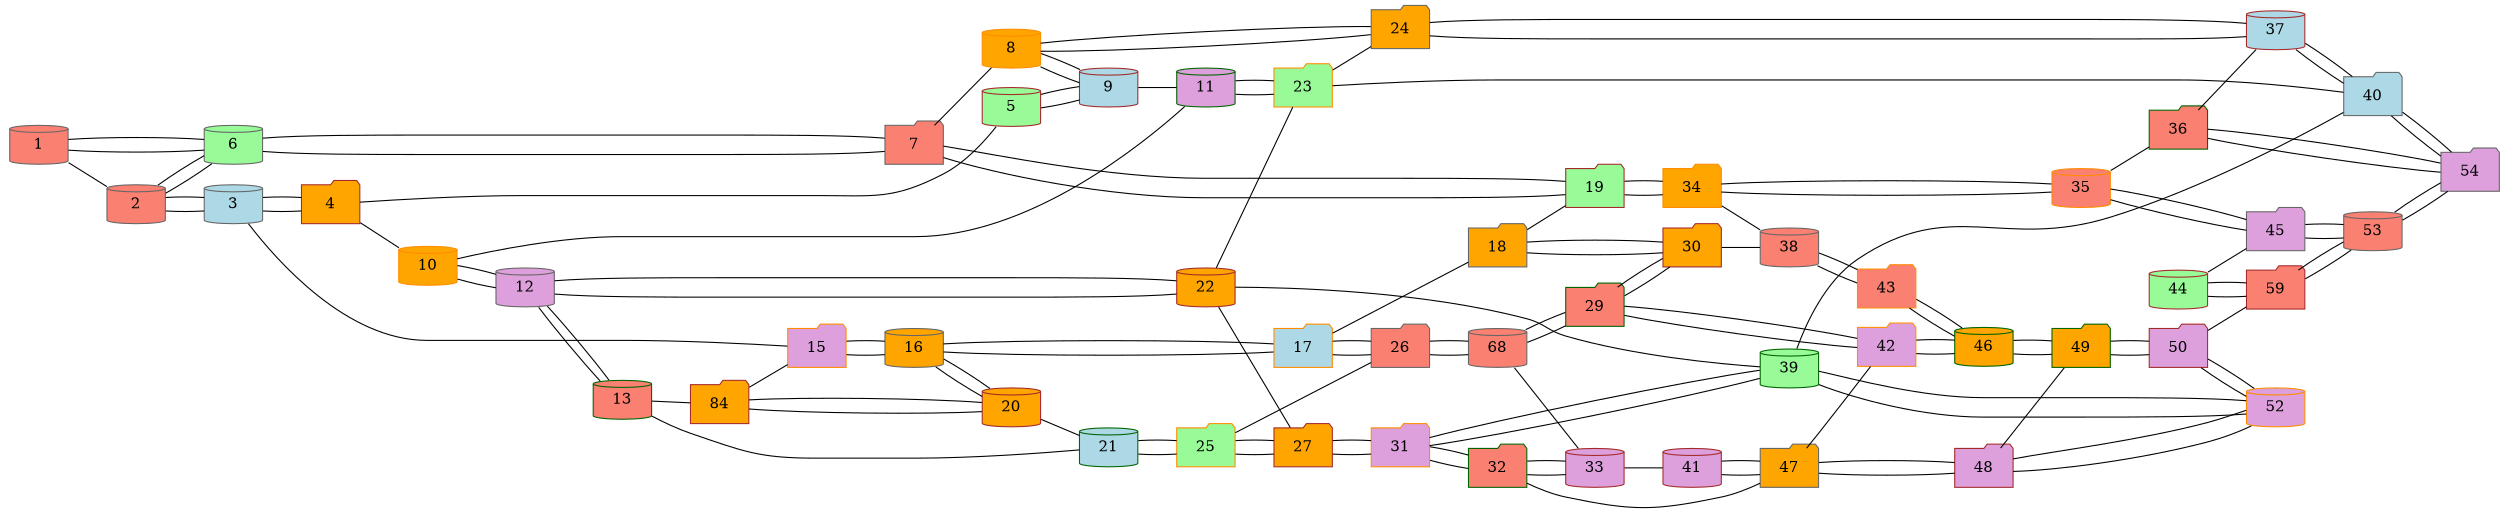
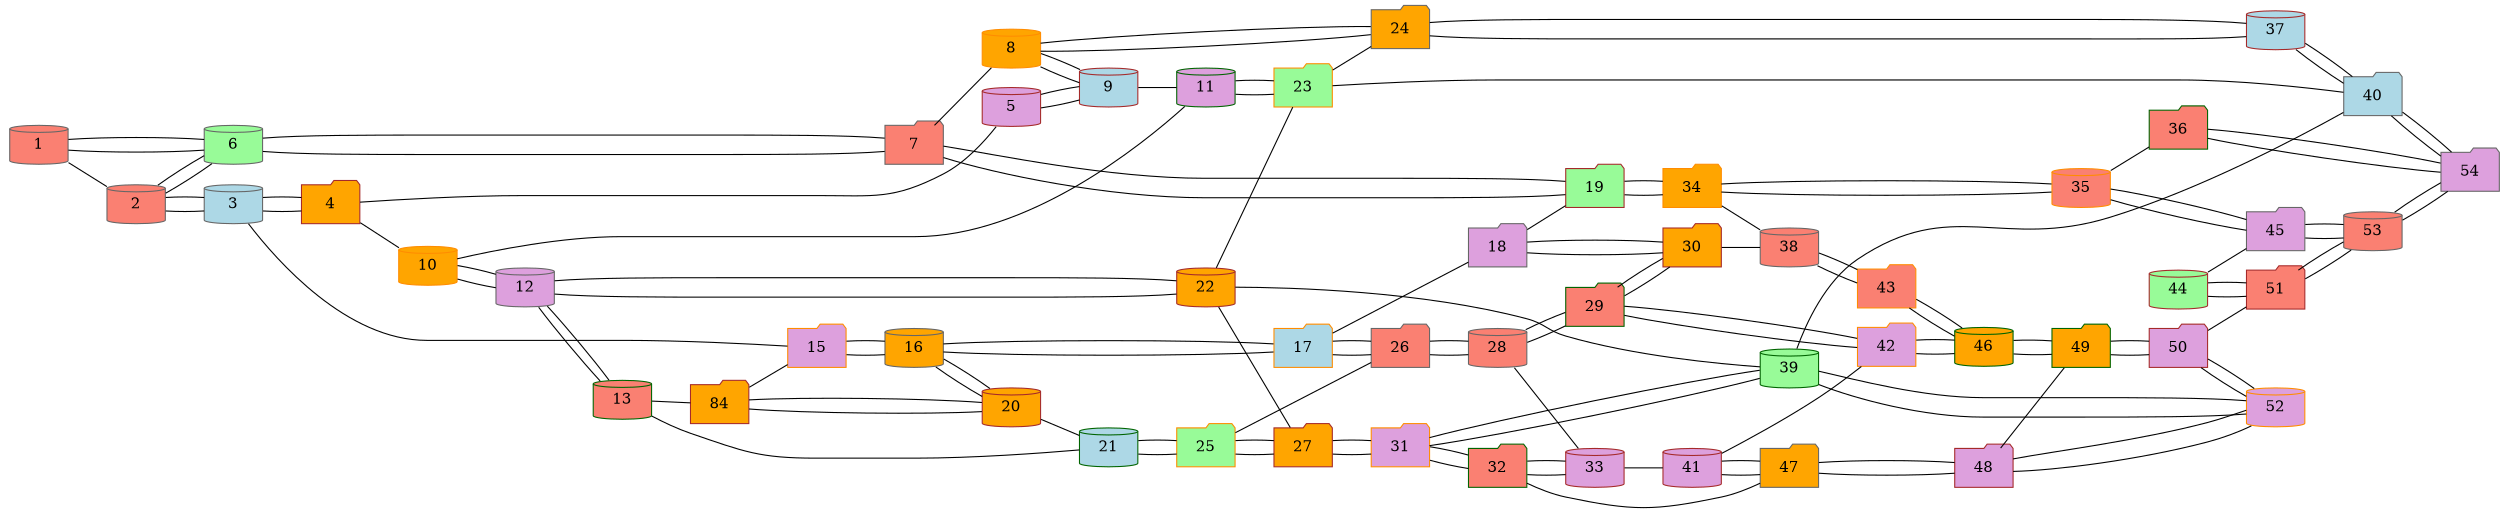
(2233, 74) -> none
(1011, 107) -> (1011, 107)
(1498, 247) -> (1498, 247)
(2276, 290) -> (2276, 290)
(1498, 348) -> (1498, 348)
(1839, 408) -> (1794, 413)
